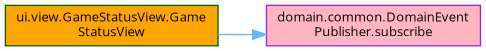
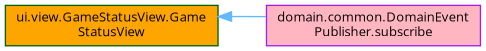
(235, 35) -> (249, 16)
